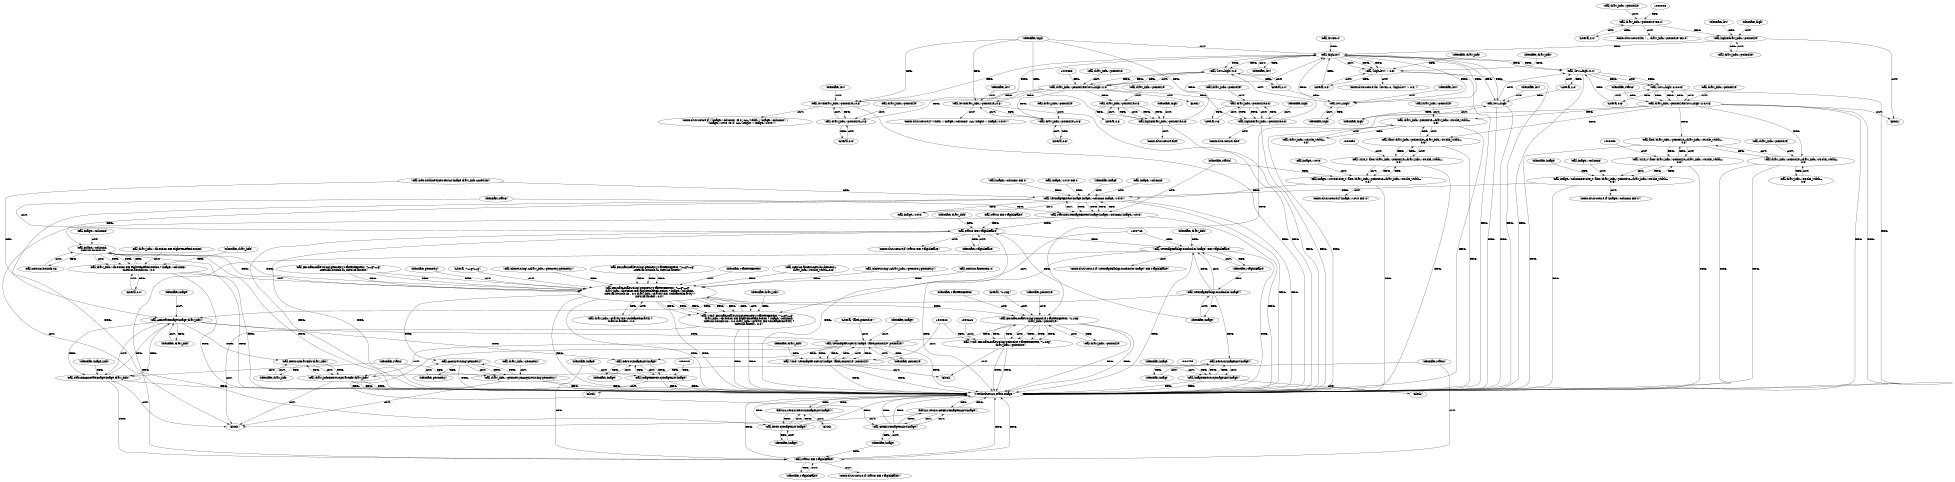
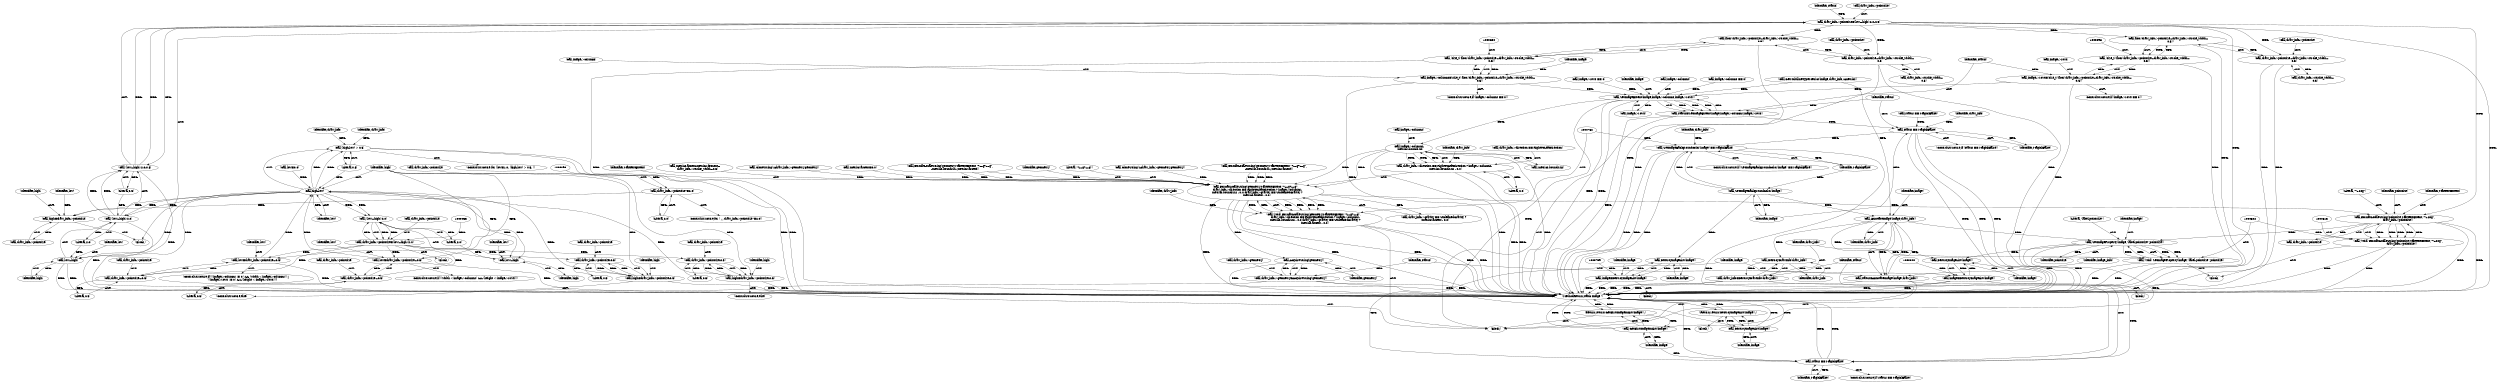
(1531, 48) -> (159, 200)
(1077, 79) -> (463, 233)
(847, 191) -> (1745, 89)
(513, 370) -> (1286, 269)
(929, 419) -> (1674, 321)
